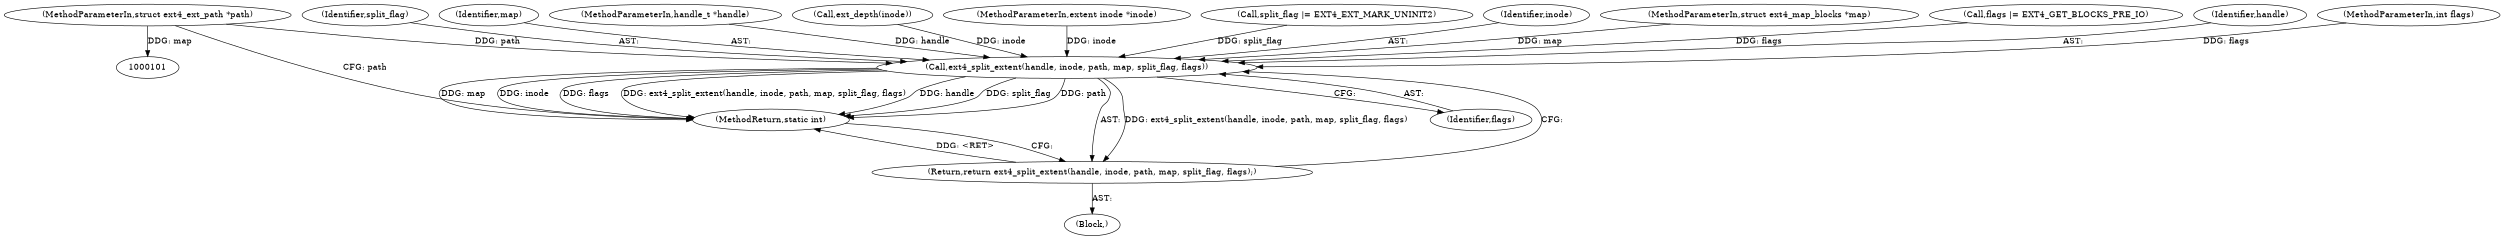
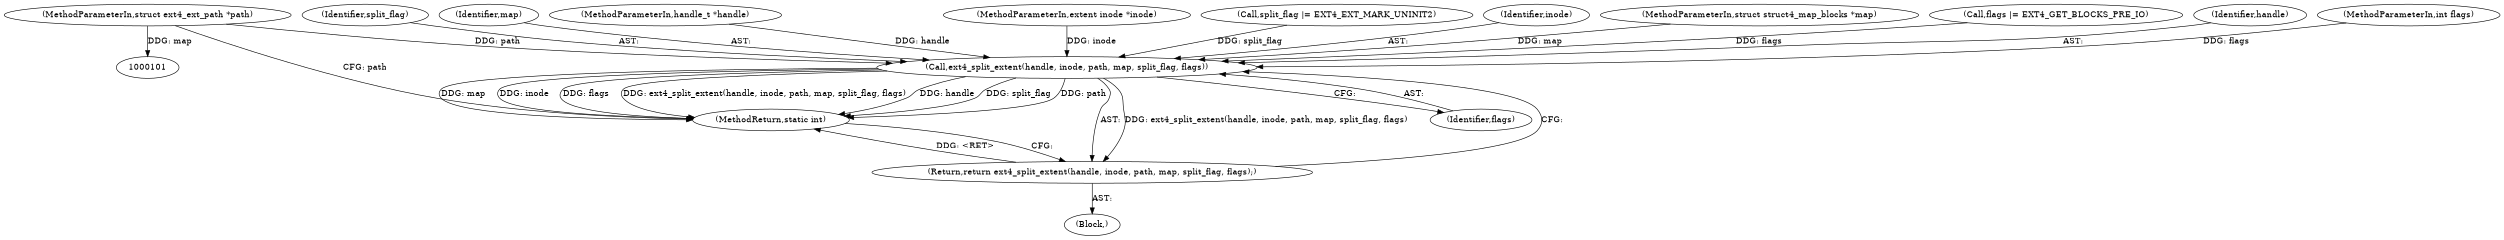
(863, 15) -> none
(1760, 15) -> (1760, 15)
